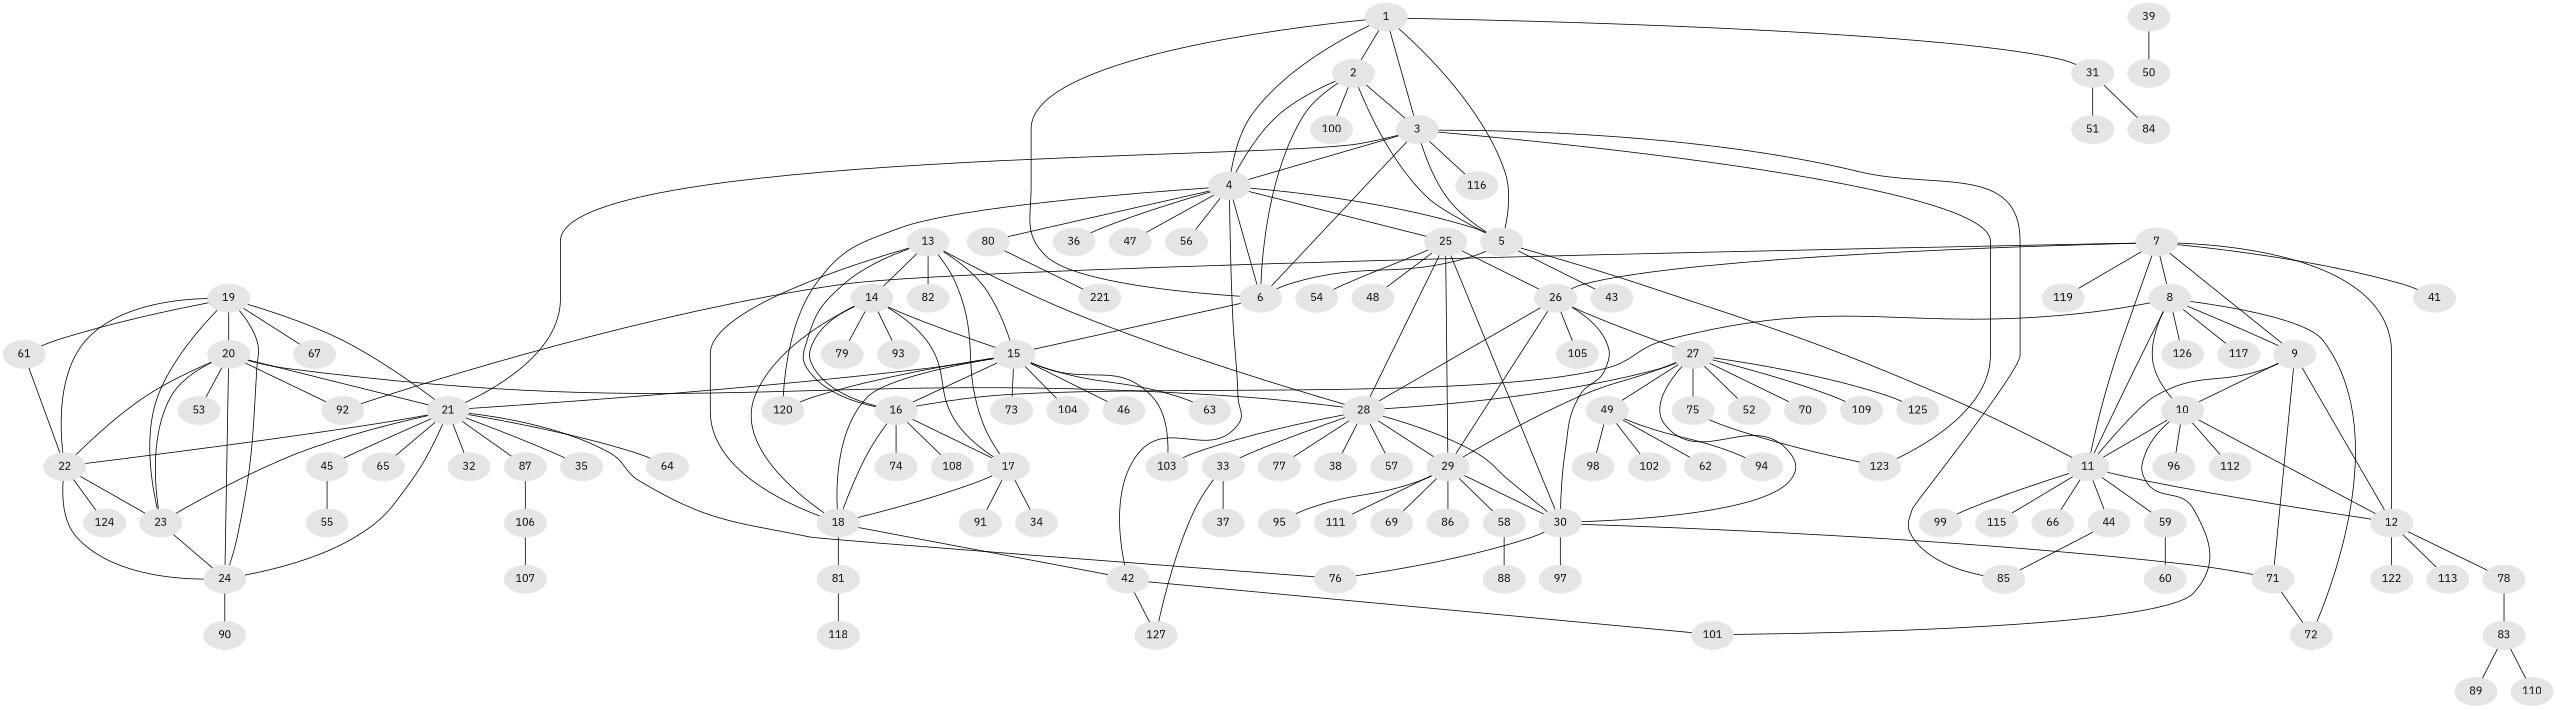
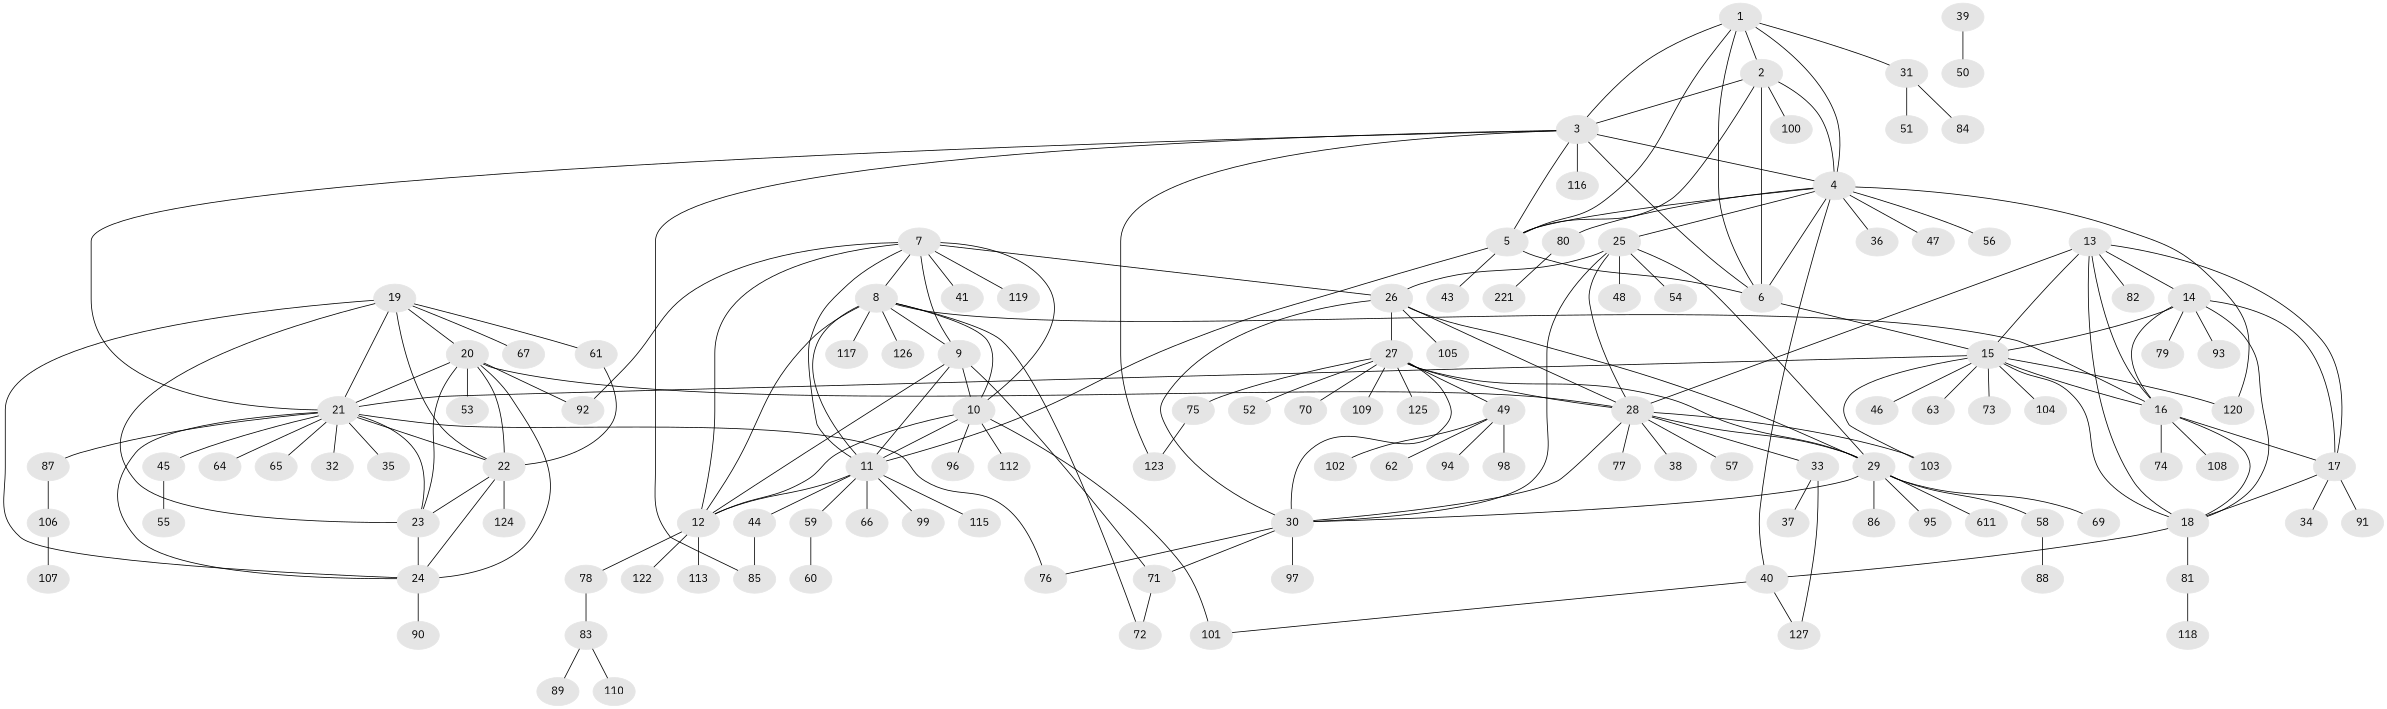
none -> (1052, 295)
none -> (766, 402)
(1336, 523) -> (1986, 523)
(1128, 579) -> (1767, 579)
